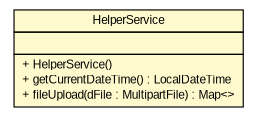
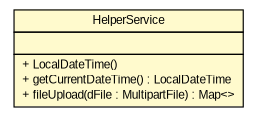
(67, 65) -> (70, 65)
